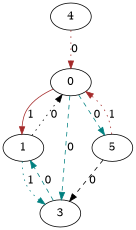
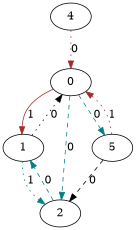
(60, 213) -> (60, 213)
